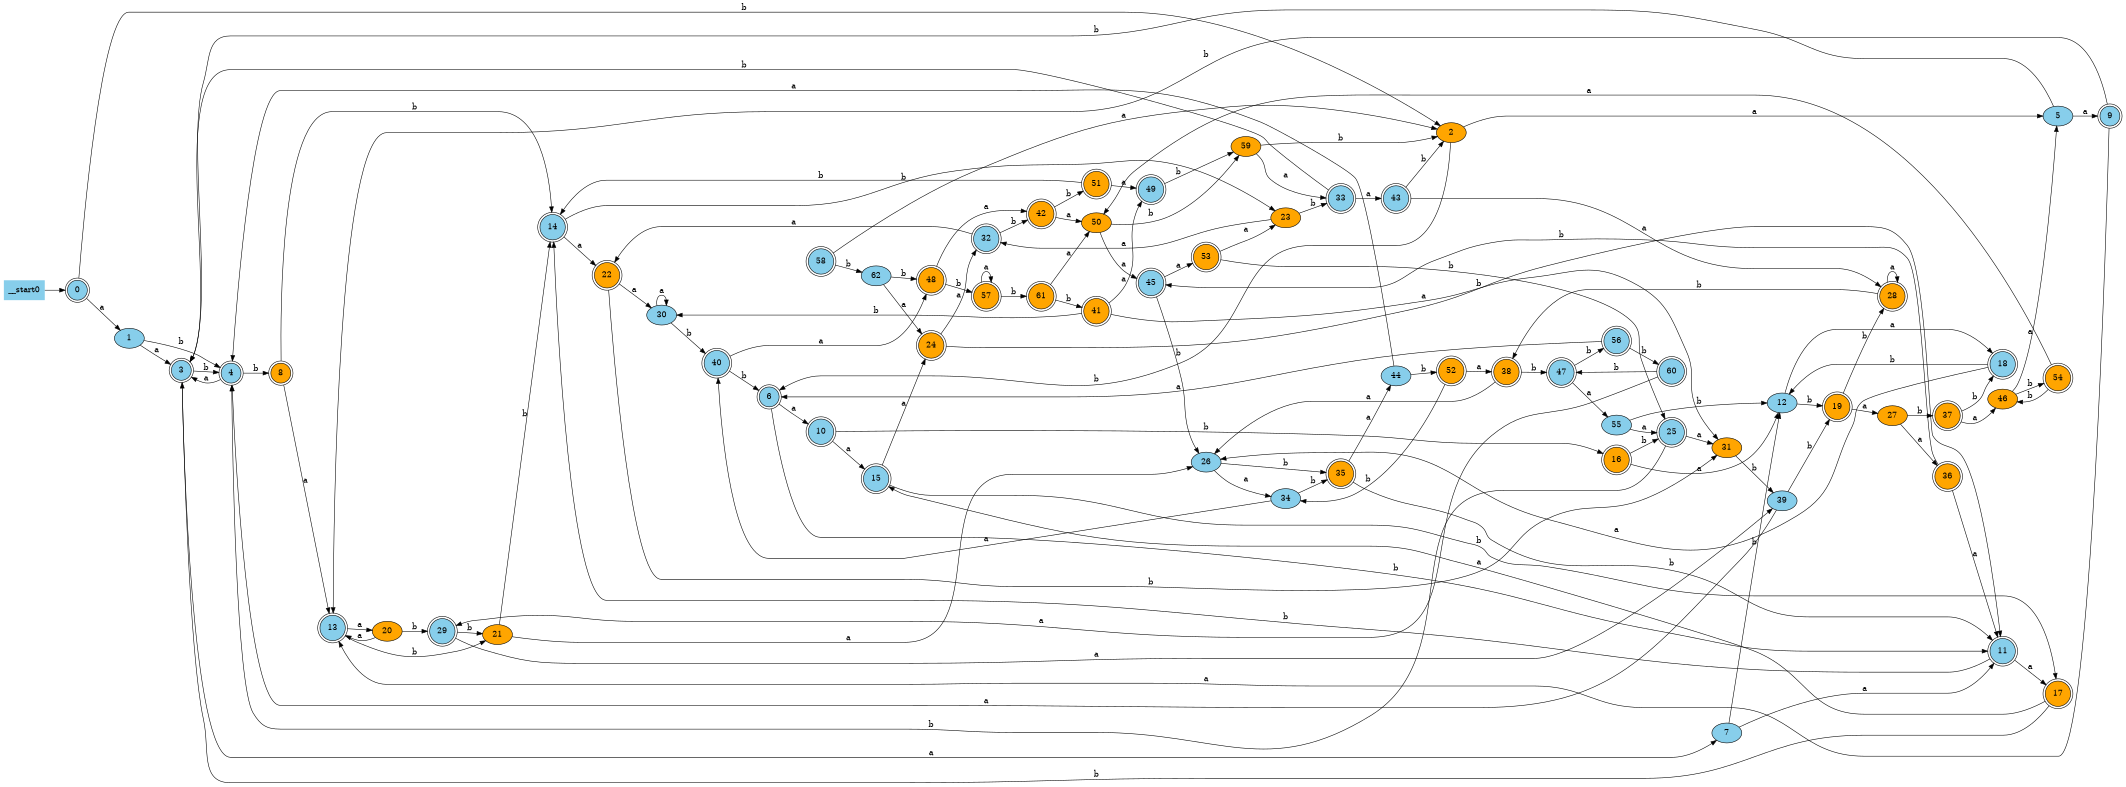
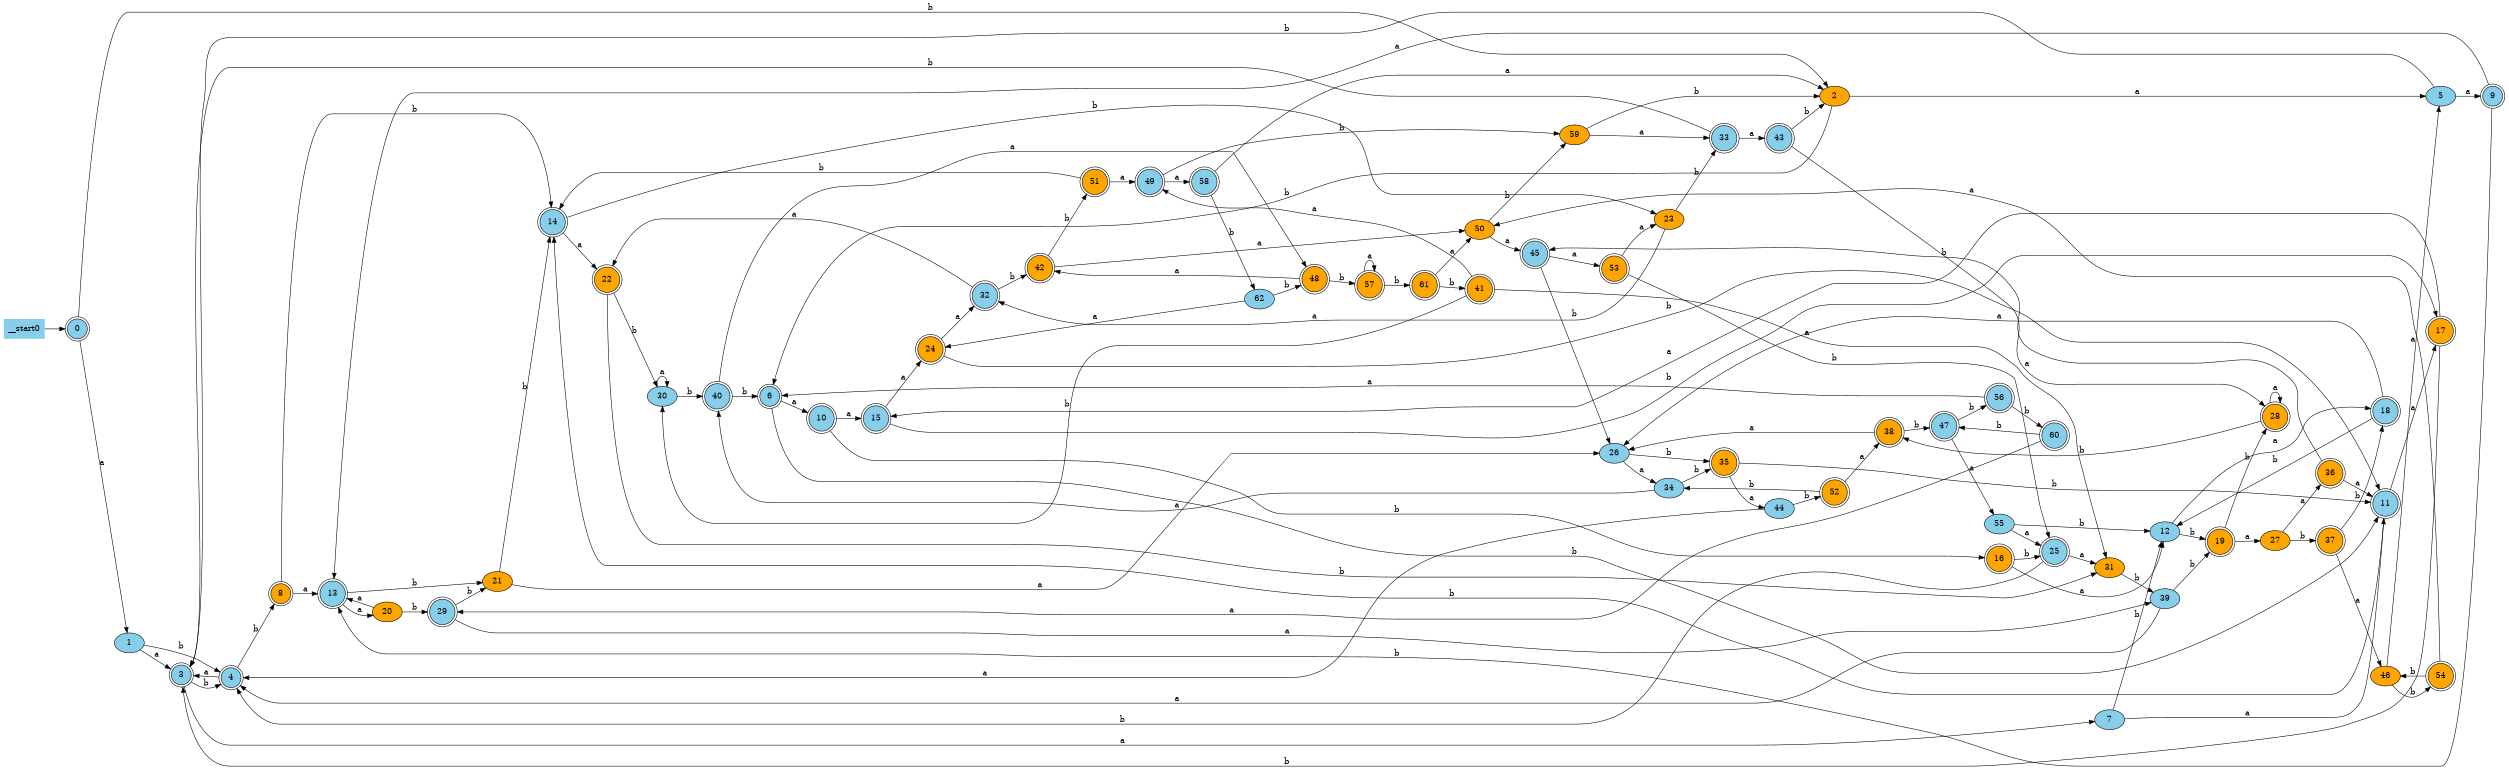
none -> (1174, 182)
(634, 290) -> (635, 331)
